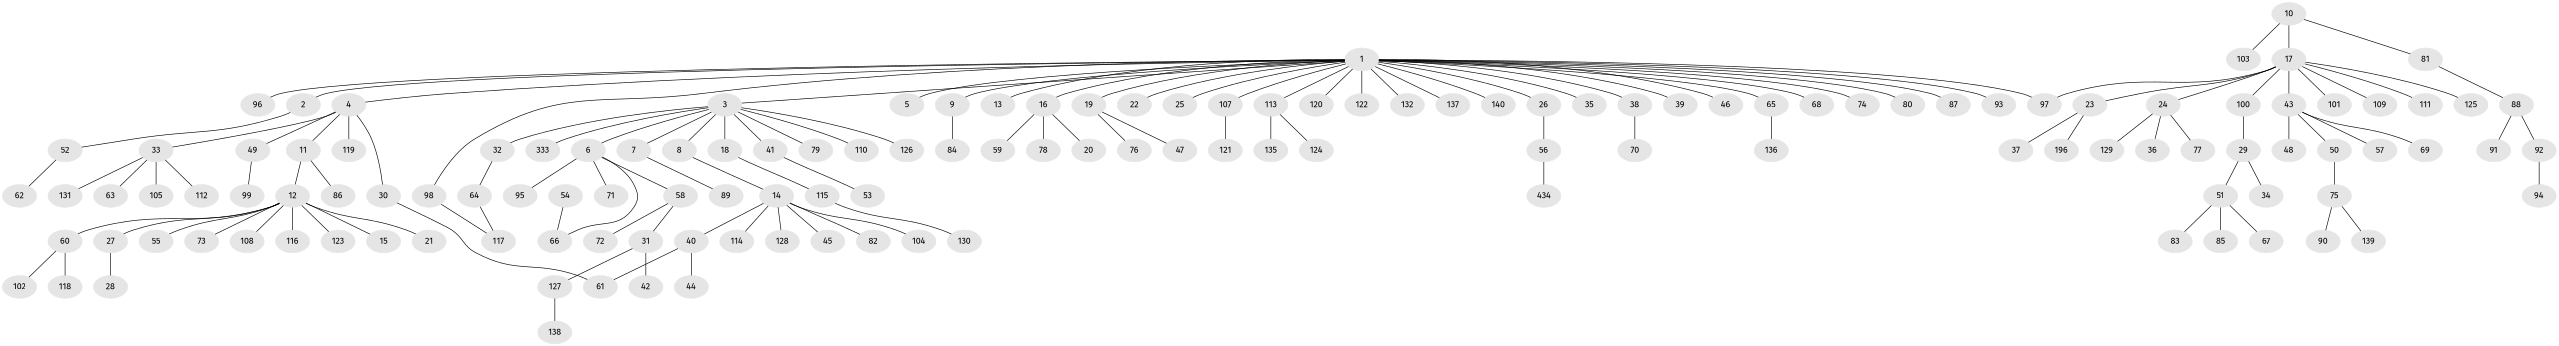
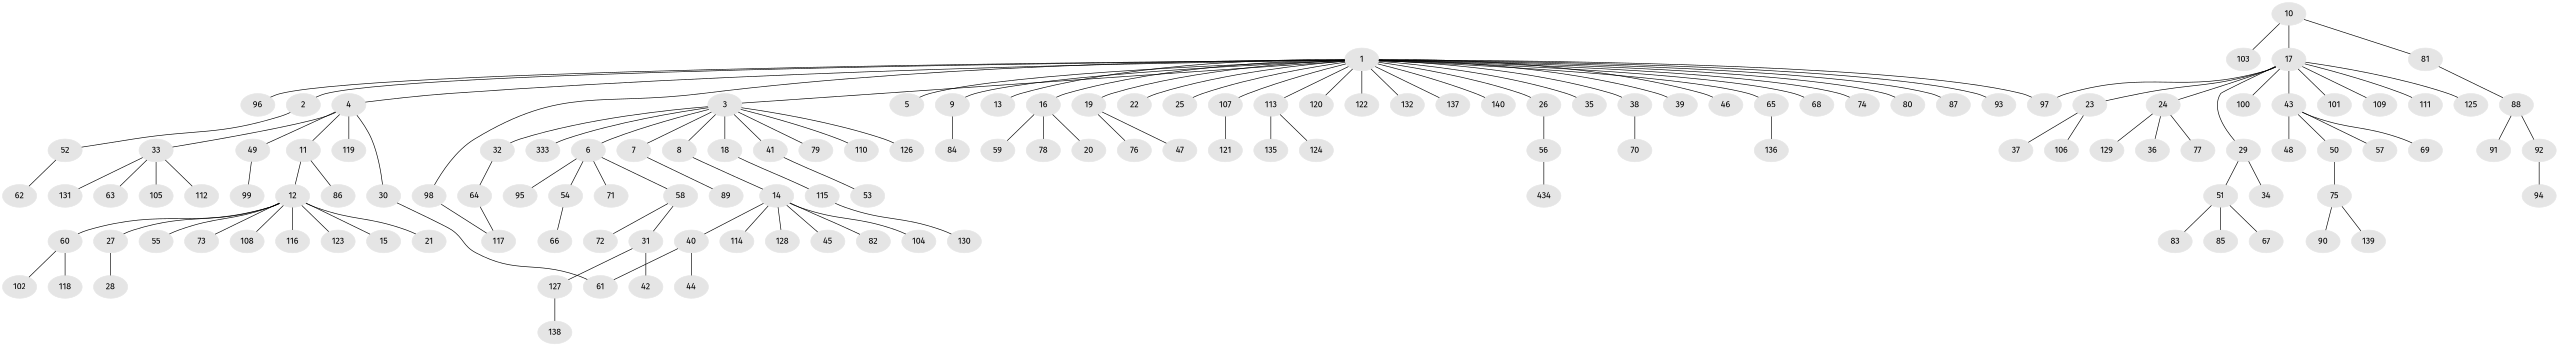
(2243, 128) -> (2224, 91)
(2061, 150) -> (2061, 150)
(632, 210) -> (577, 173)
